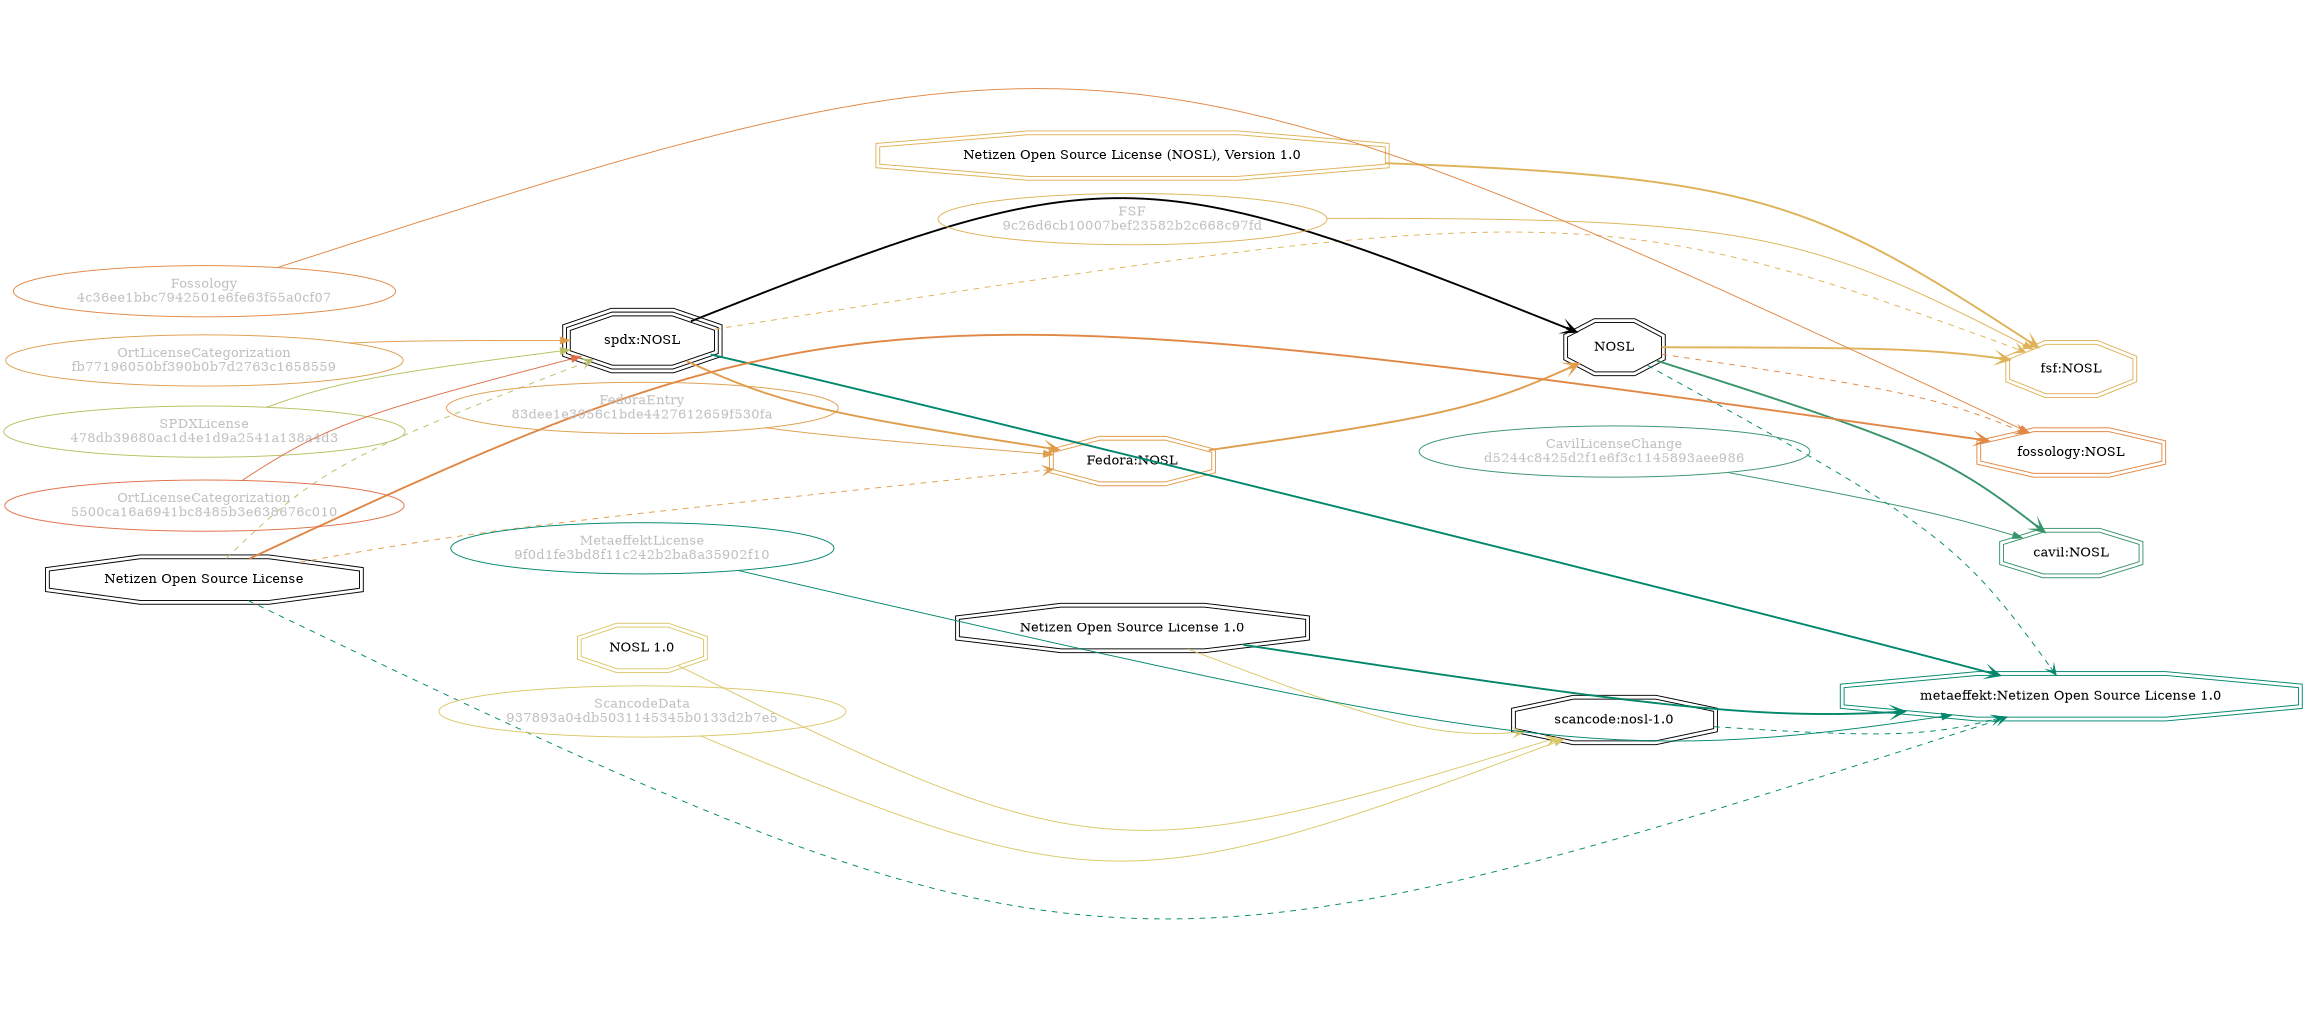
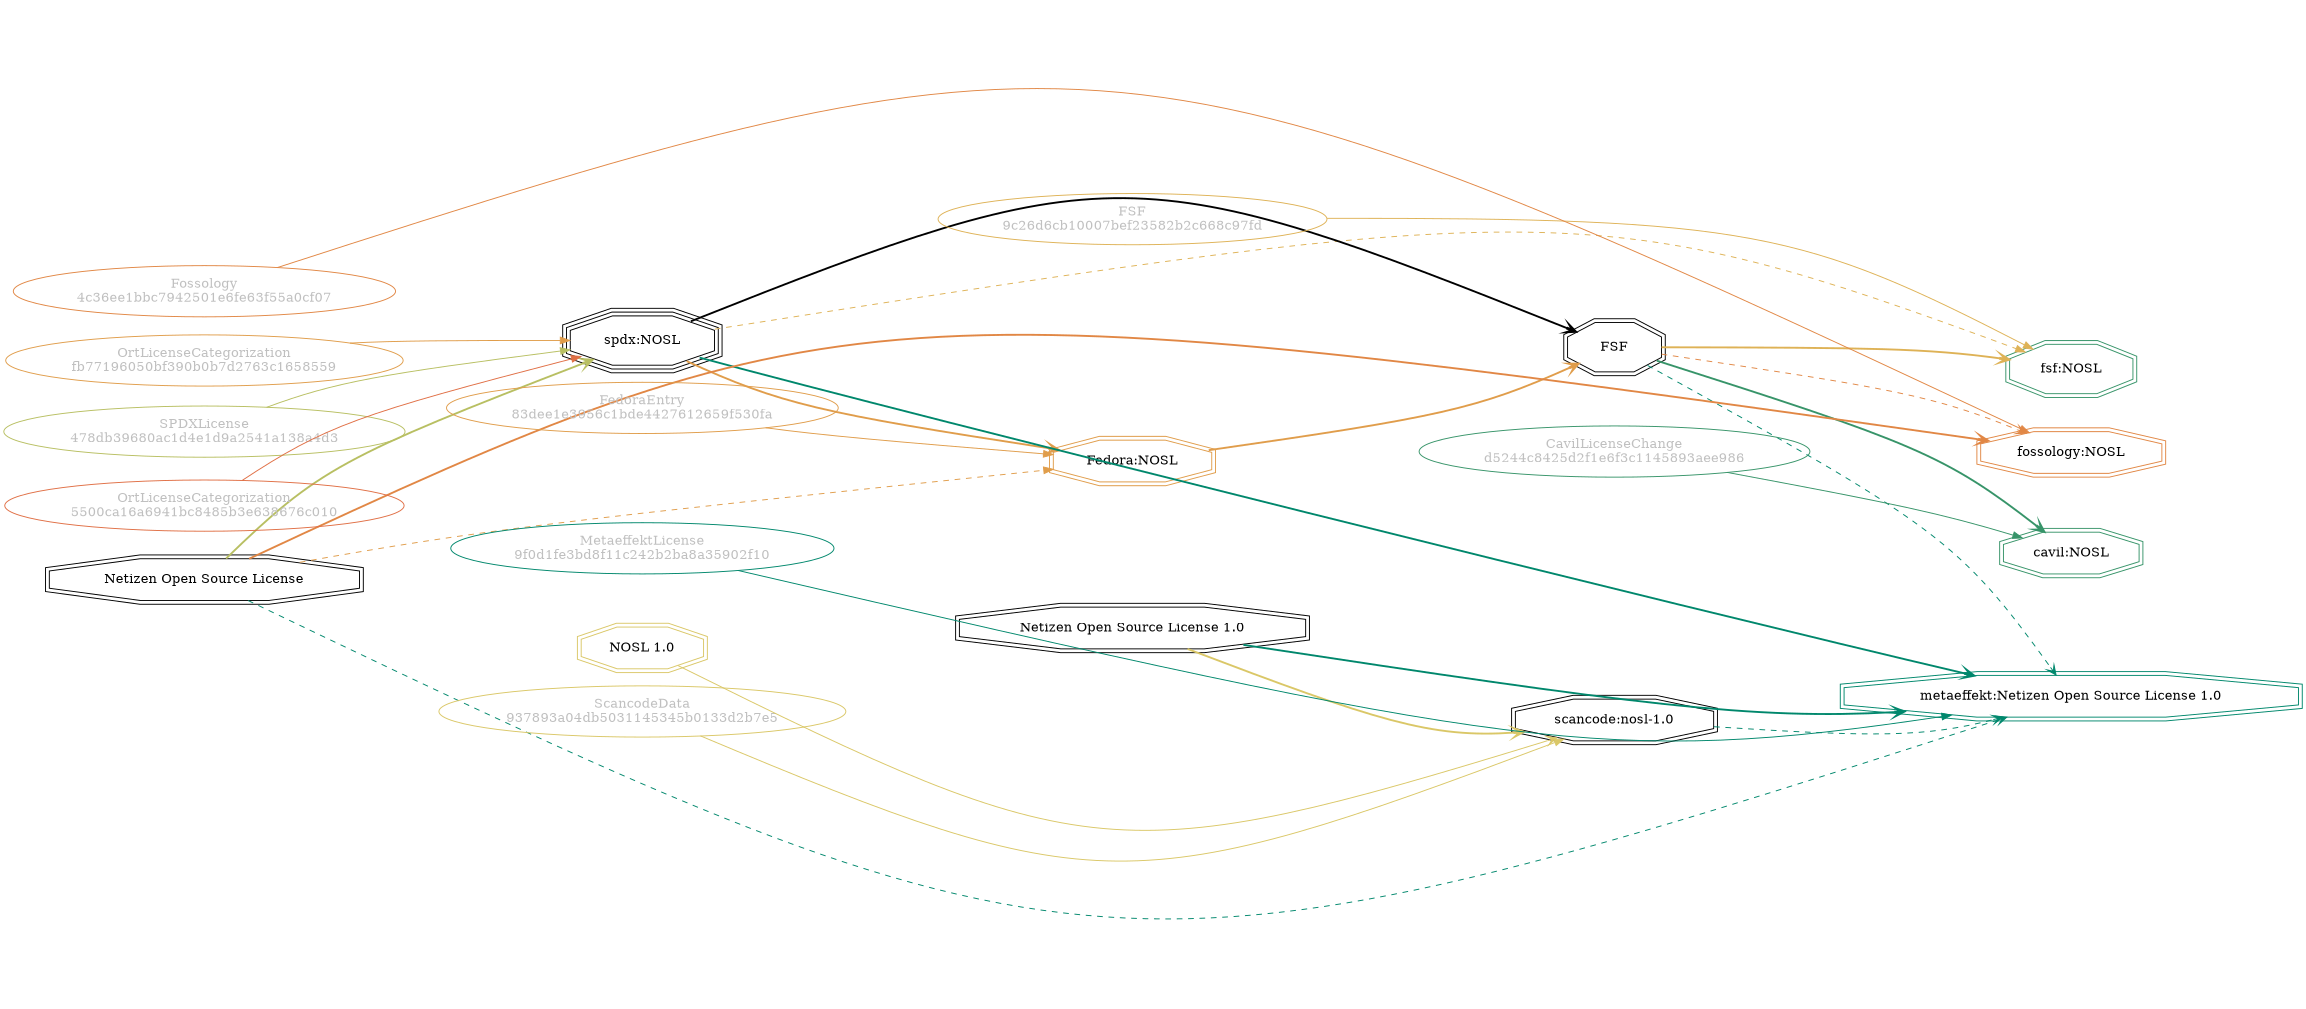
(1133, 156) -> none
(1371, 239) -> (1371, 239)
(1615, 347) -> (1615, 347)
(2071, 369) -> (2071, 369)
(393, 440) -> (393, 440)
(671, 510) -> (671, 510)
(1351, 511) -> (1332, 519)
(1380, 717) -> (1380, 717)
